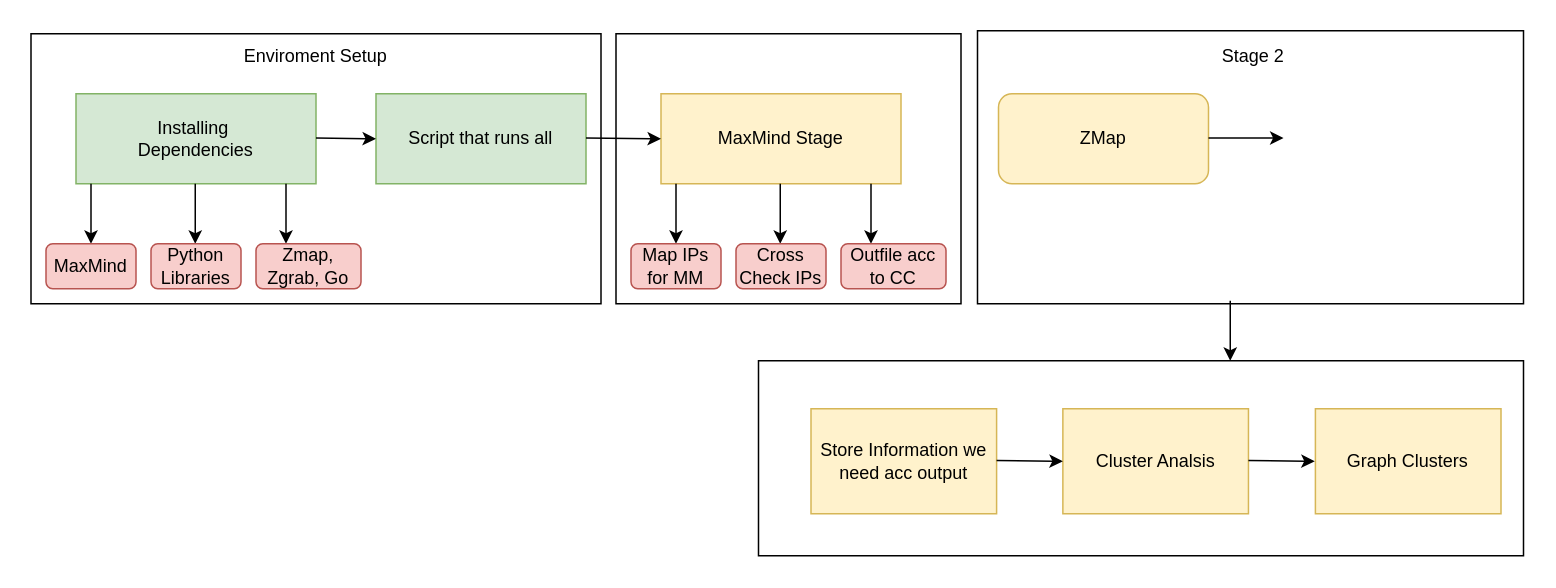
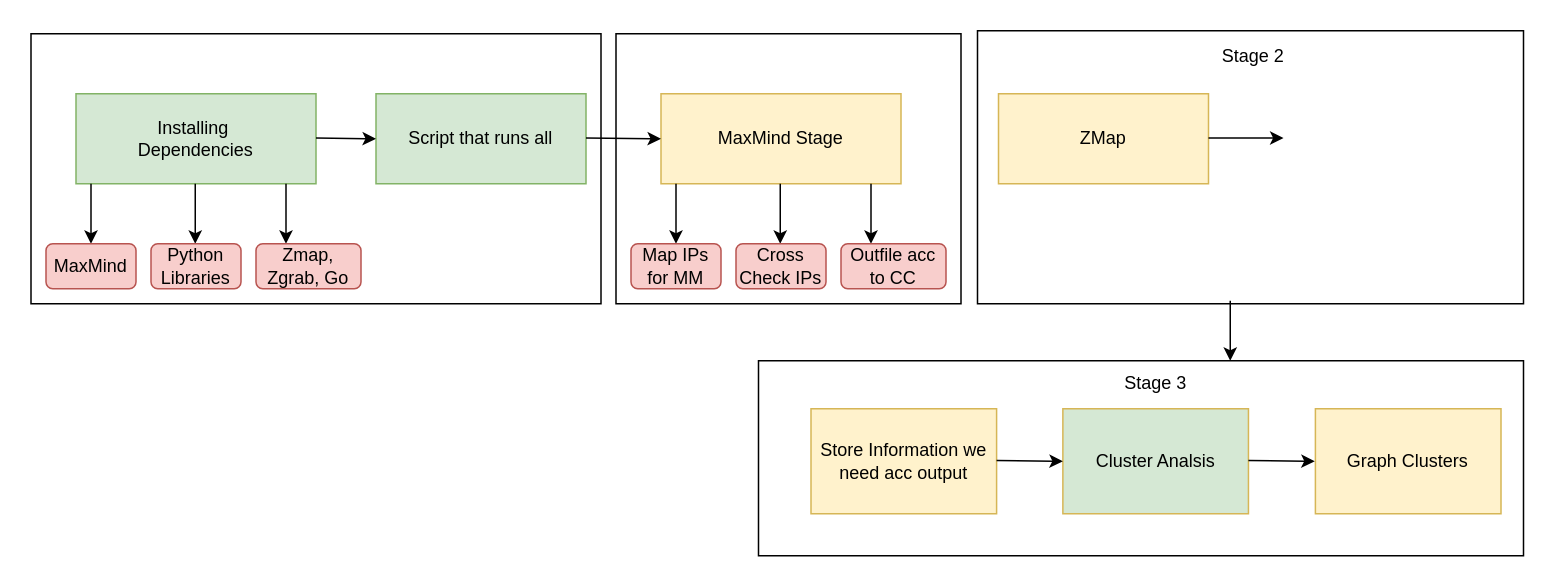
(316, 56) -> none
(1103, 139) -> (1103, 139)
none -> (1156, 383)
(1155, 461) -> (1155, 461)
